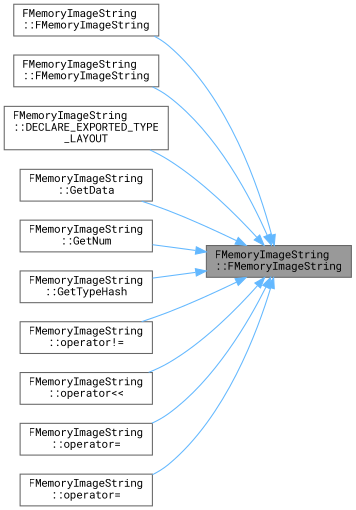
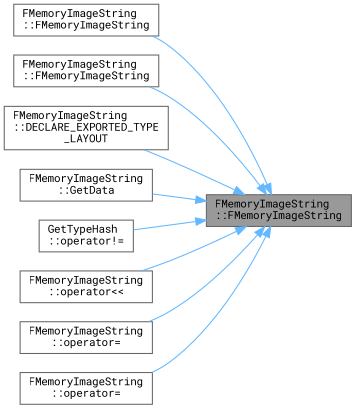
(86, 236) -> none
(86, 287) -> none
(86, 338) -> (86, 236)
